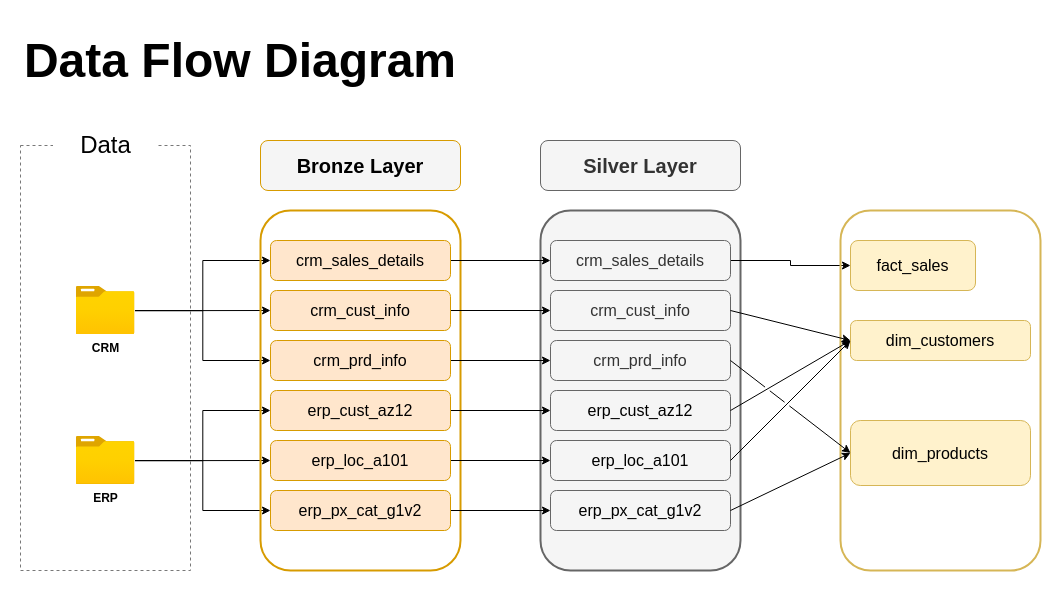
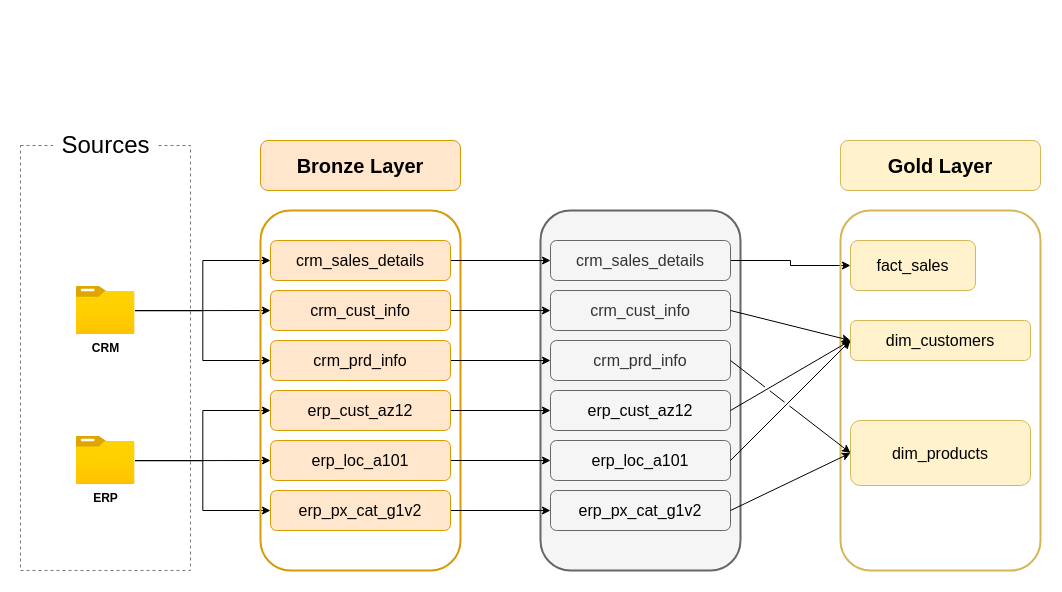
(241, 61) -> none
(106, 146) -> (106, 146)
(361, 166) -> (361, 166)
(641, 166) -> none
none -> (941, 166)
